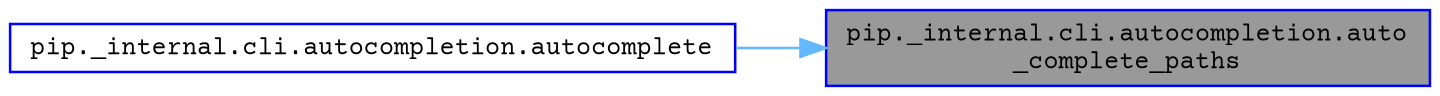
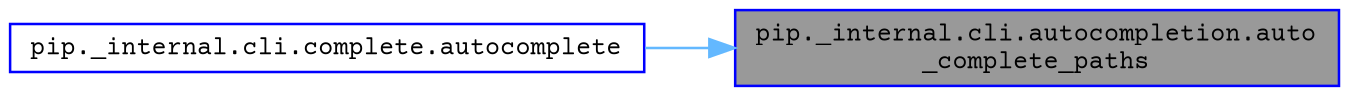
(373, 48) -> (327, 48)
